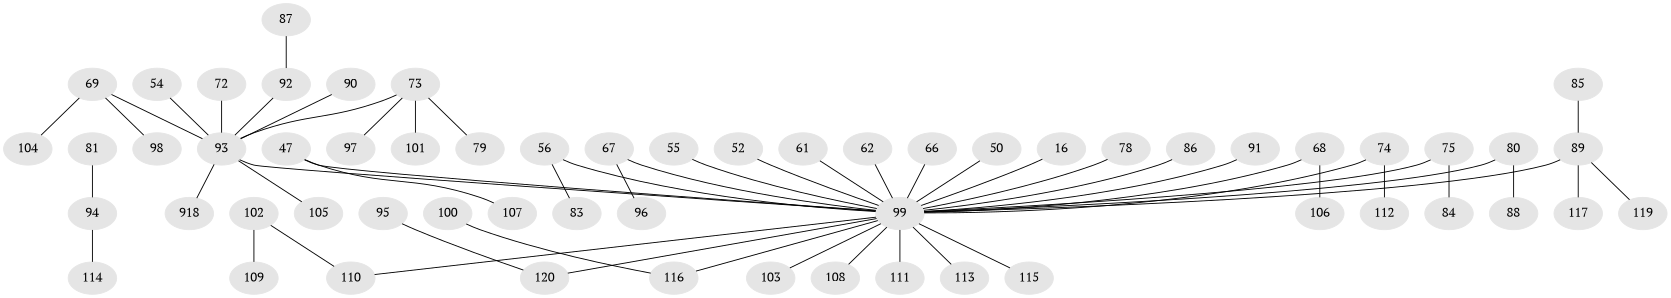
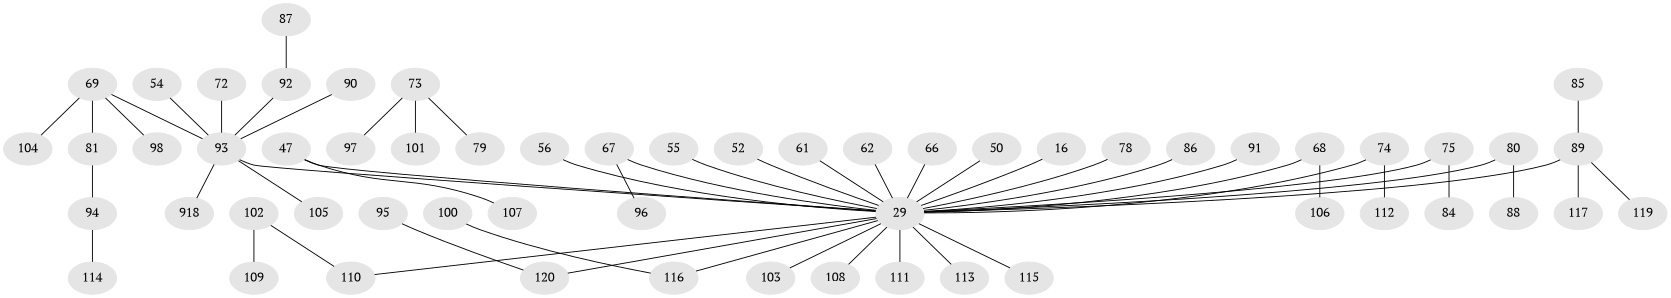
none -> (92, 117)
(319, 117) -> none
(577, 214) -> none
(900, 214) -> (900, 214)
